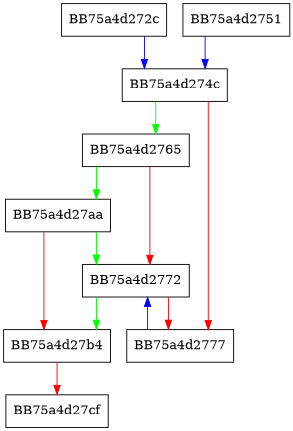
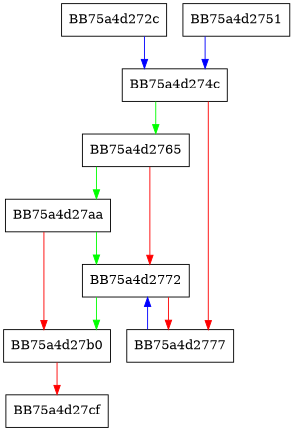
(57, 346) -> (57, 346)
